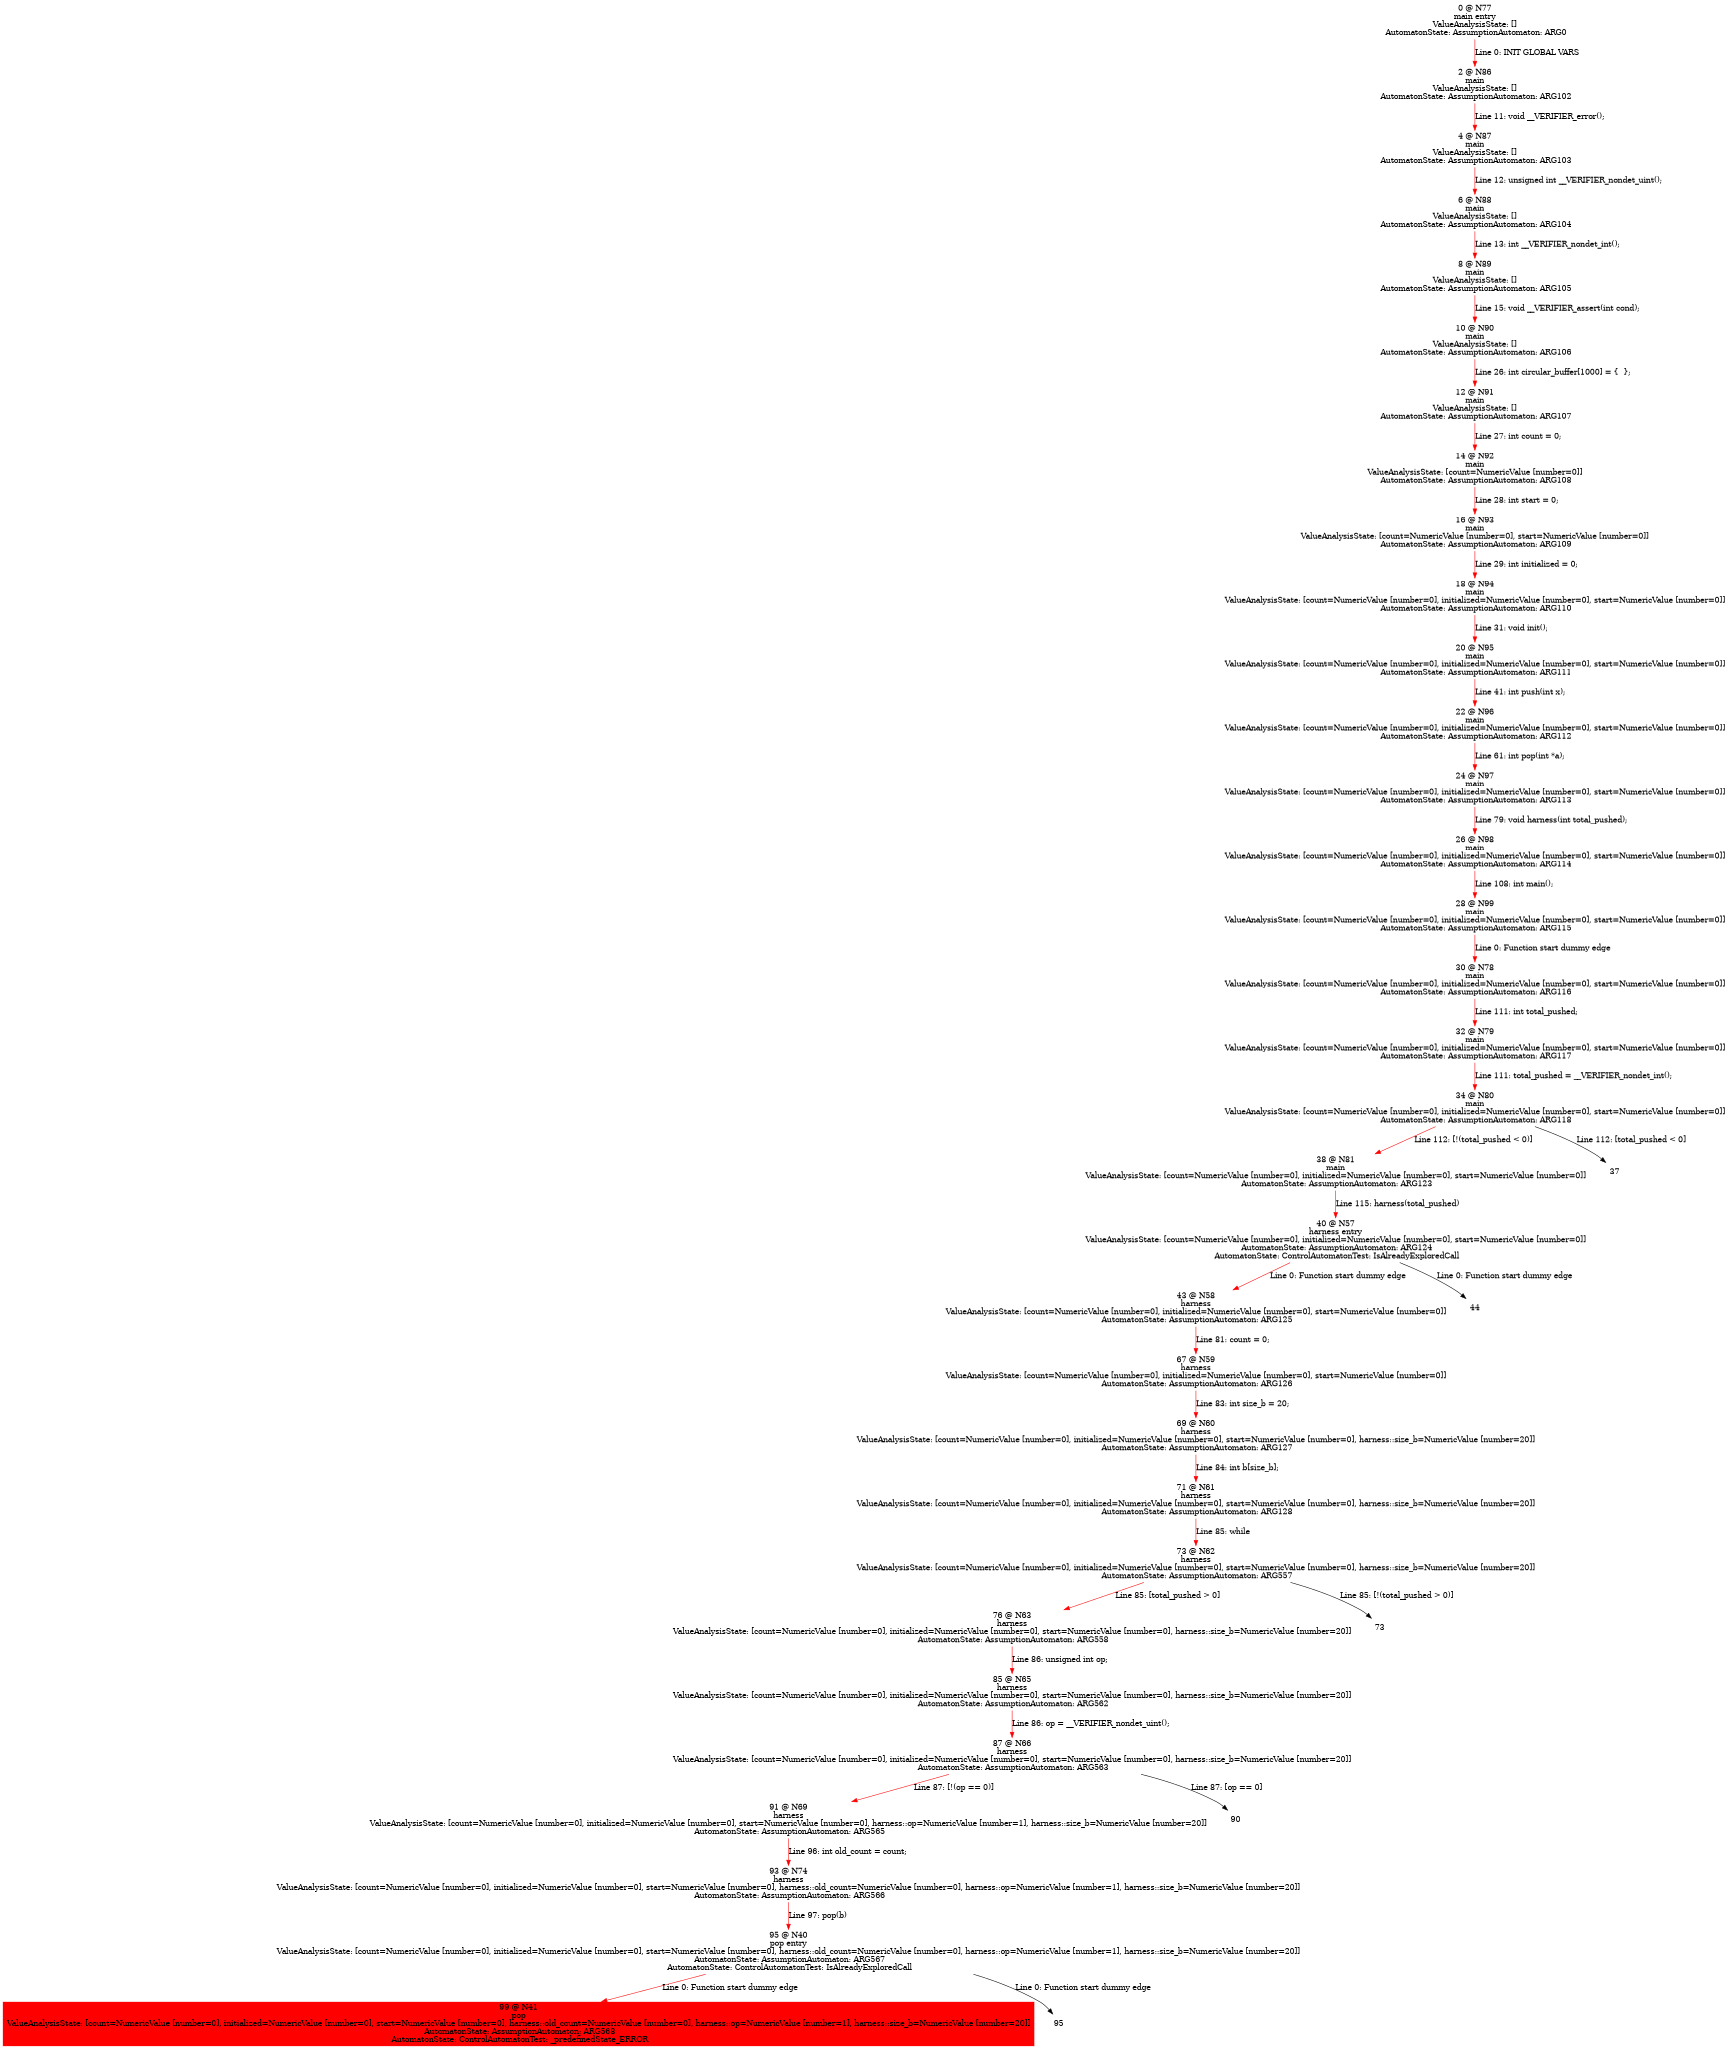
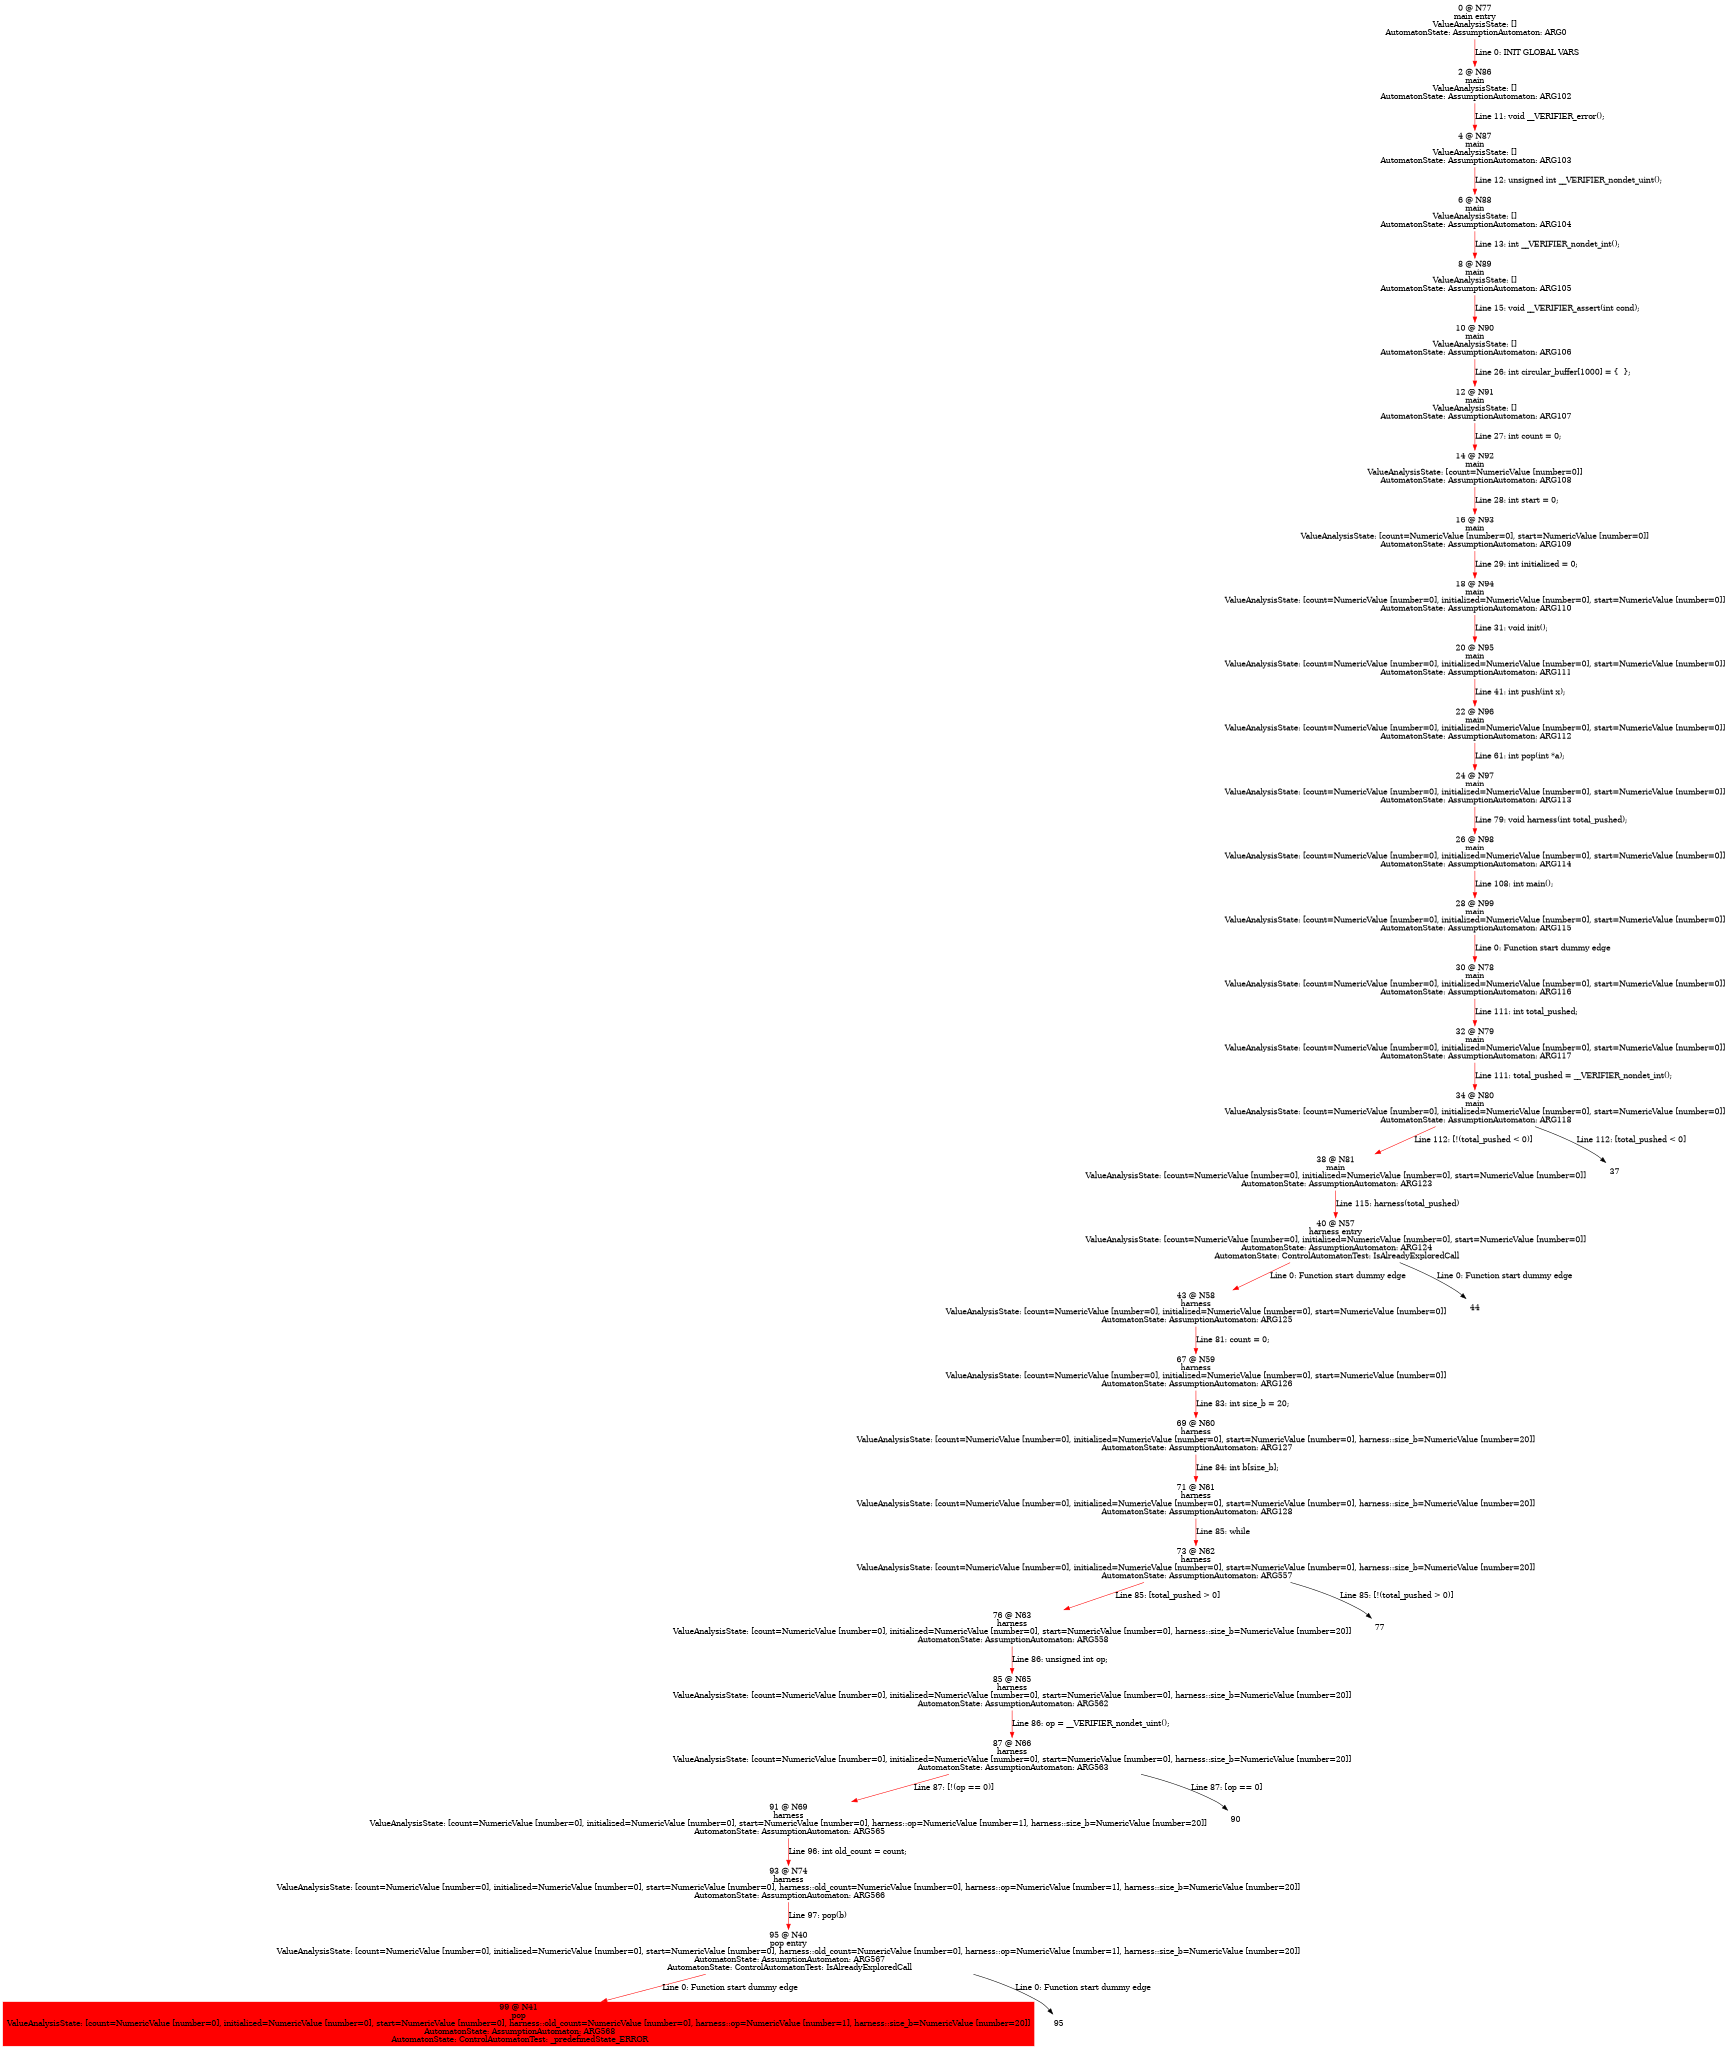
(1380, 1628) -> (1380, 1628)
